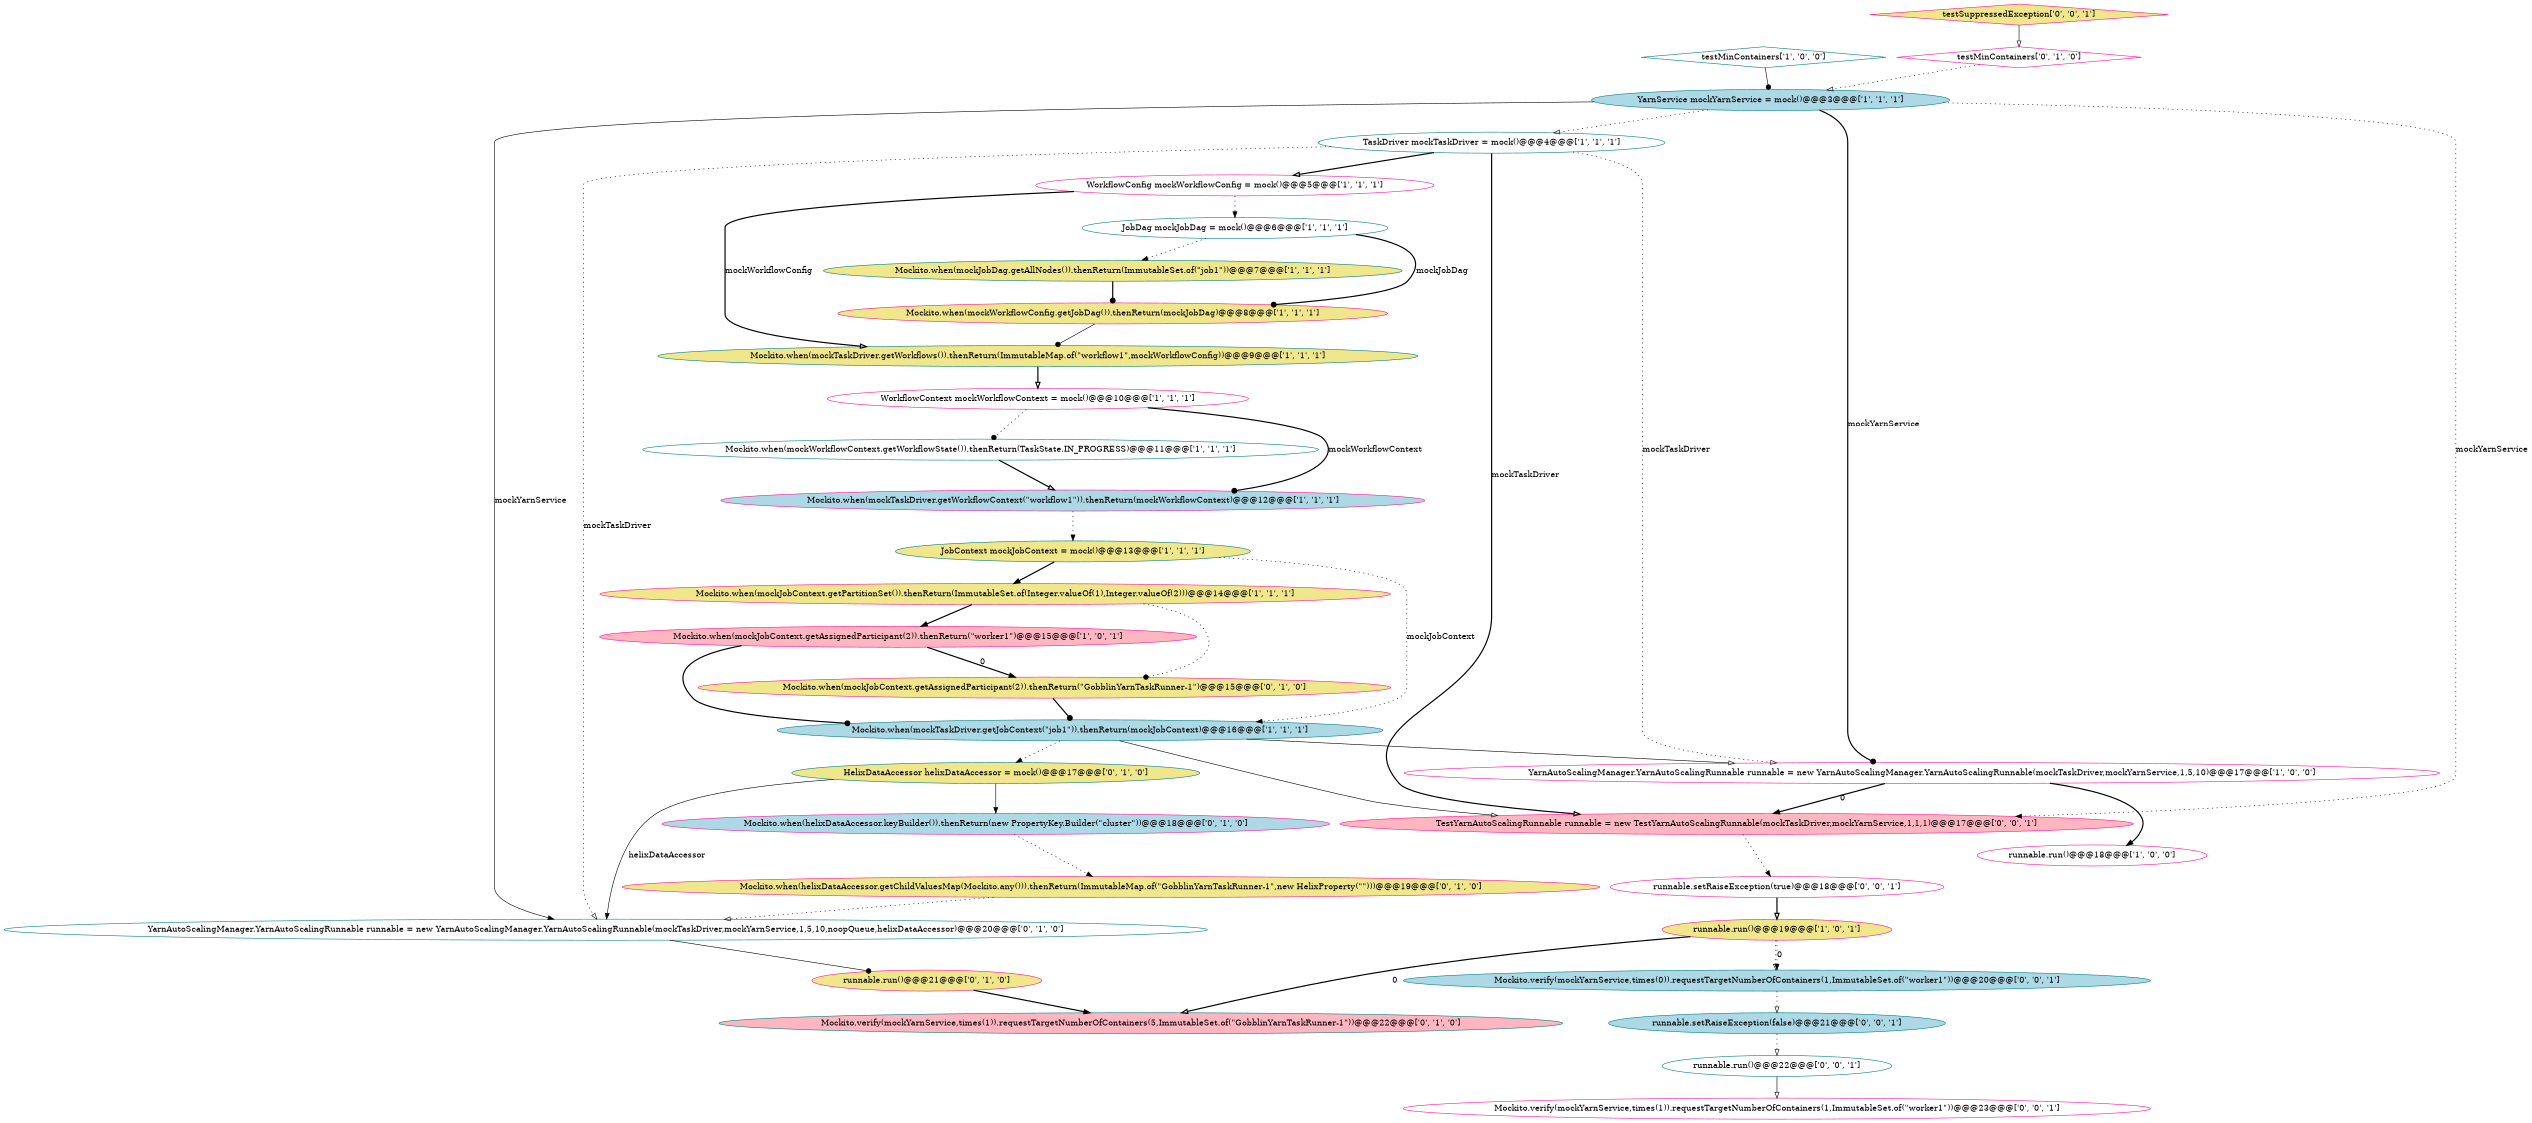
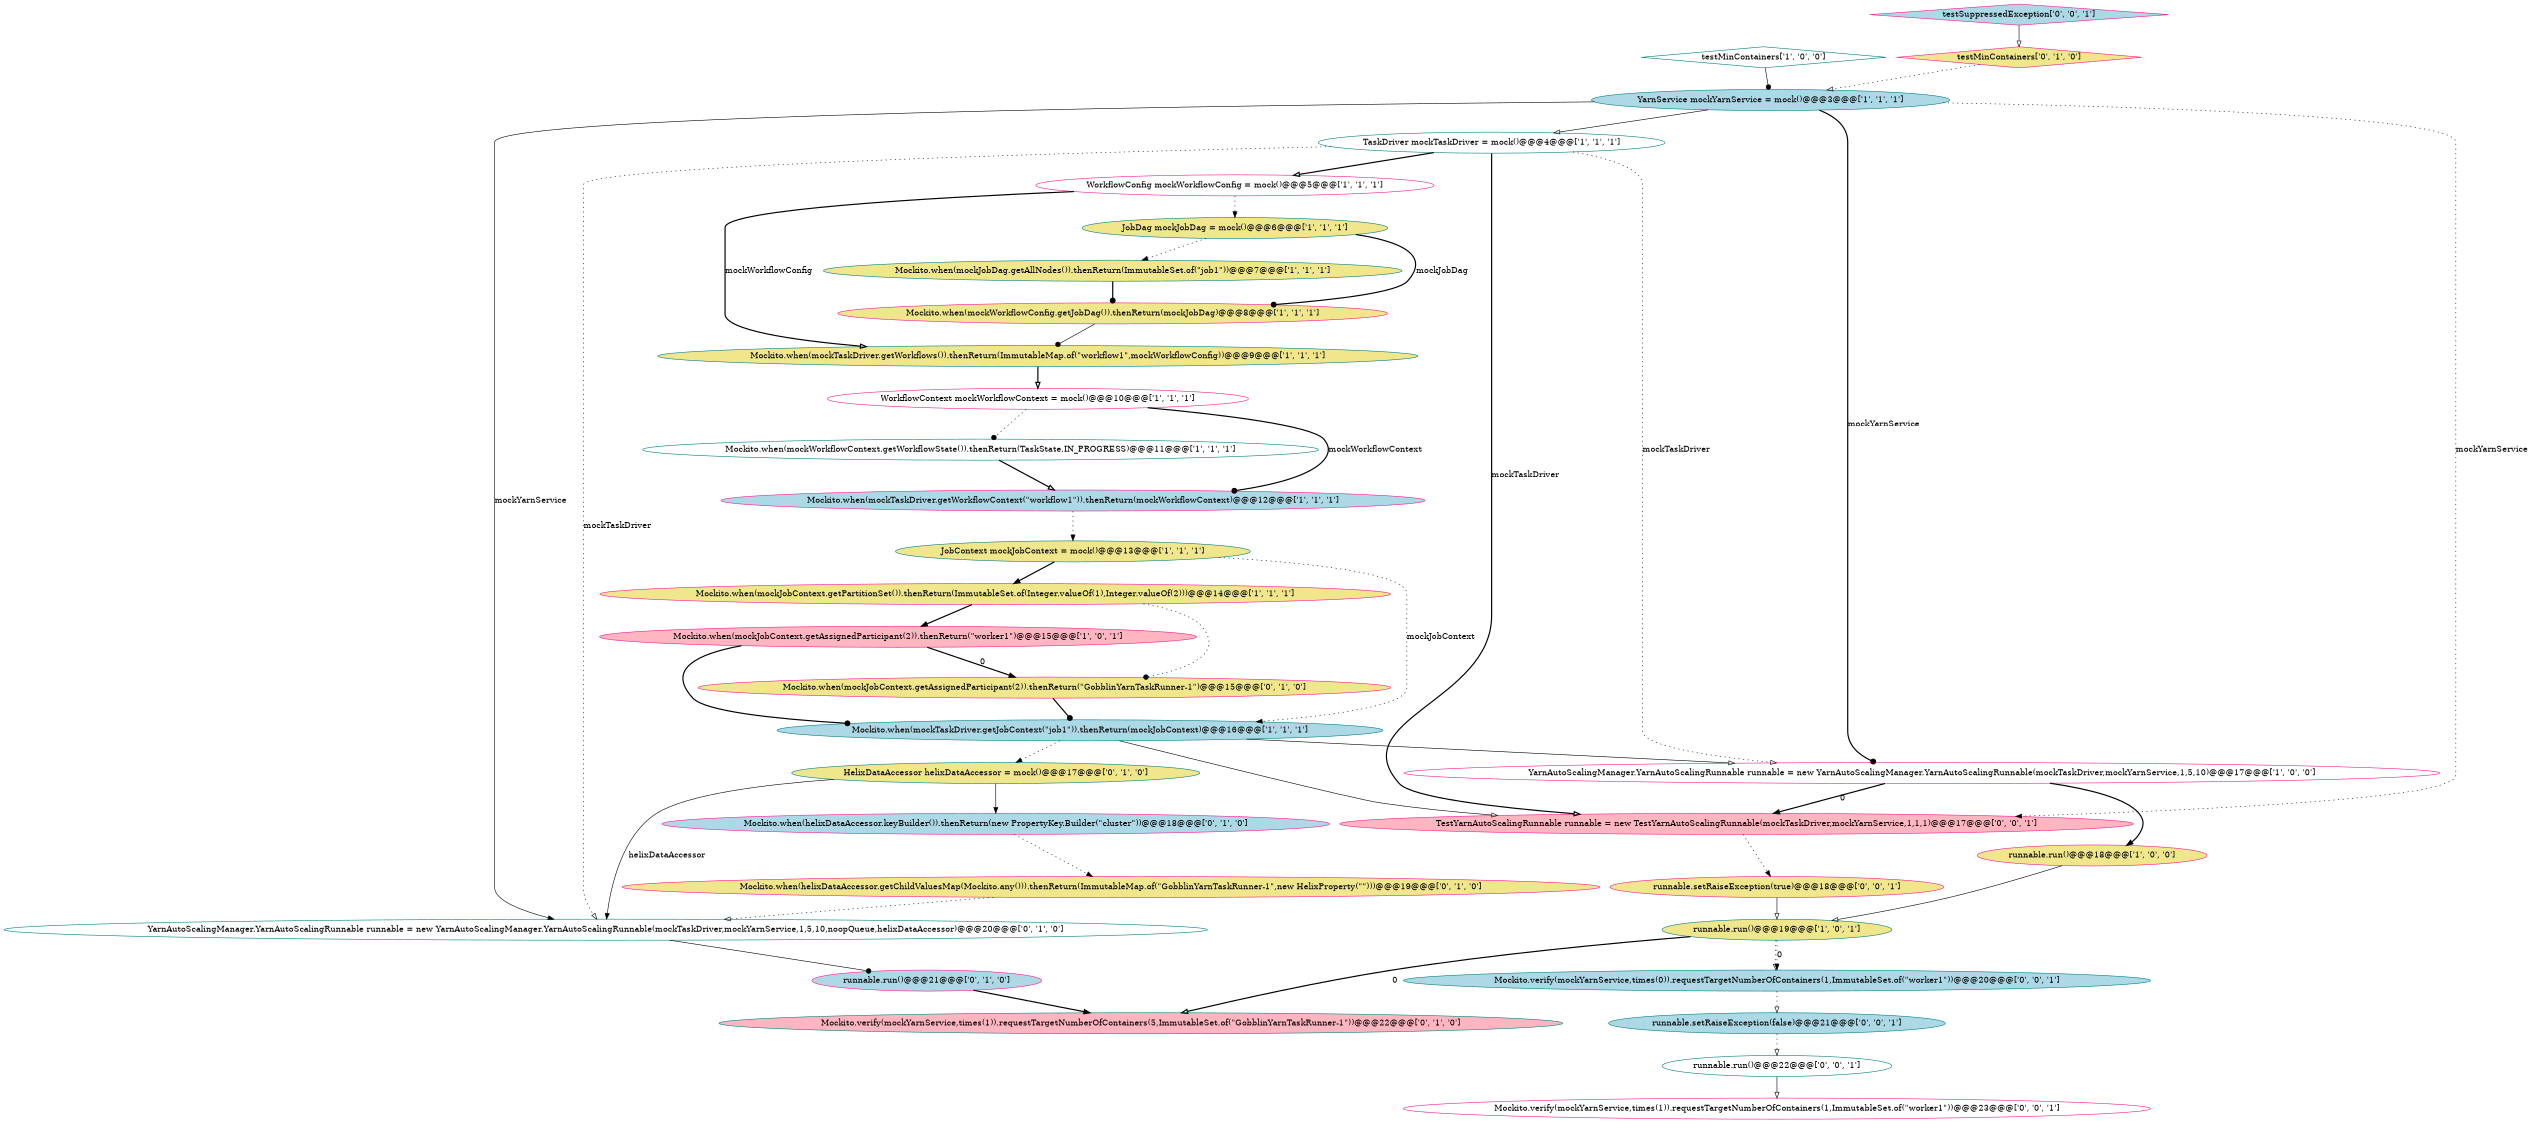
(2019, 15) -> (2019, 15)
(2019, 57) -> (2019, 57)
(1634, 121) -> (1634, 121)
(1235, 228) -> (1235, 228)
(2092, 855) -> (2092, 855)
(1777, 887) -> (1777, 887)
none -> (1951, 897)
(1777, 905) -> (1777, 905)
(1777, 930) -> (1777, 930)
(927, 981) -> (927, 981)
